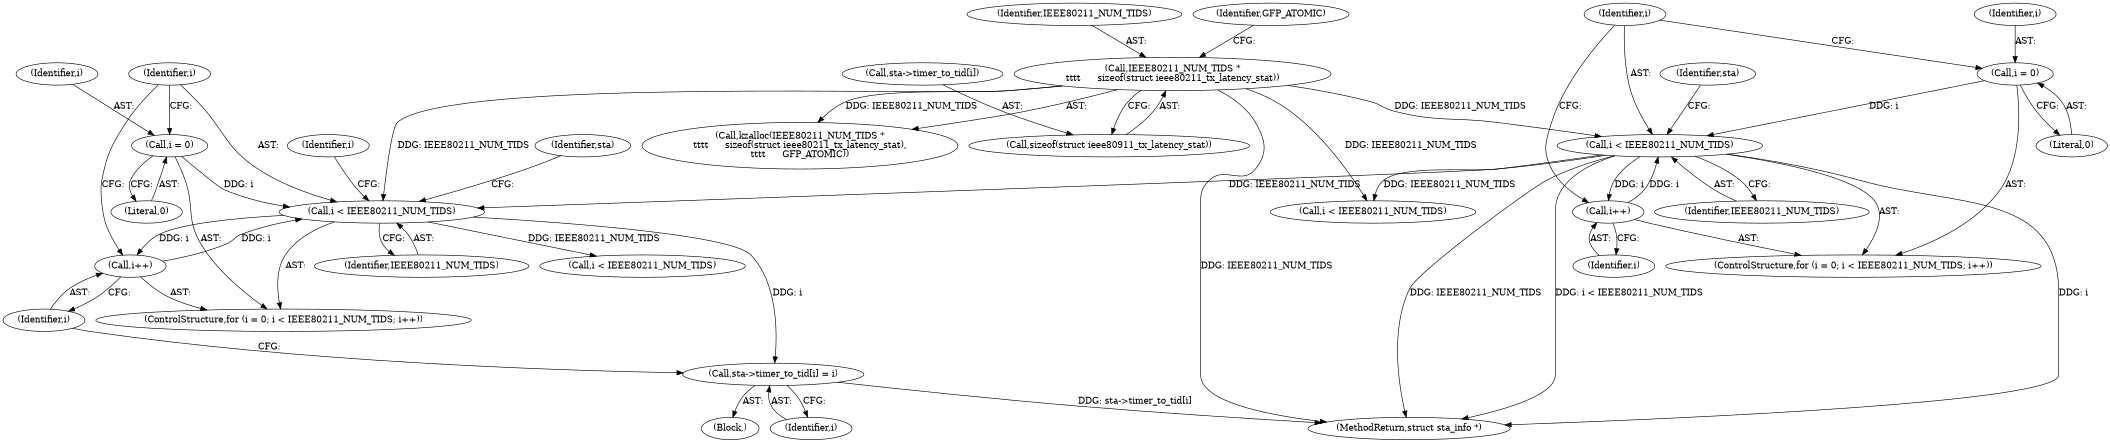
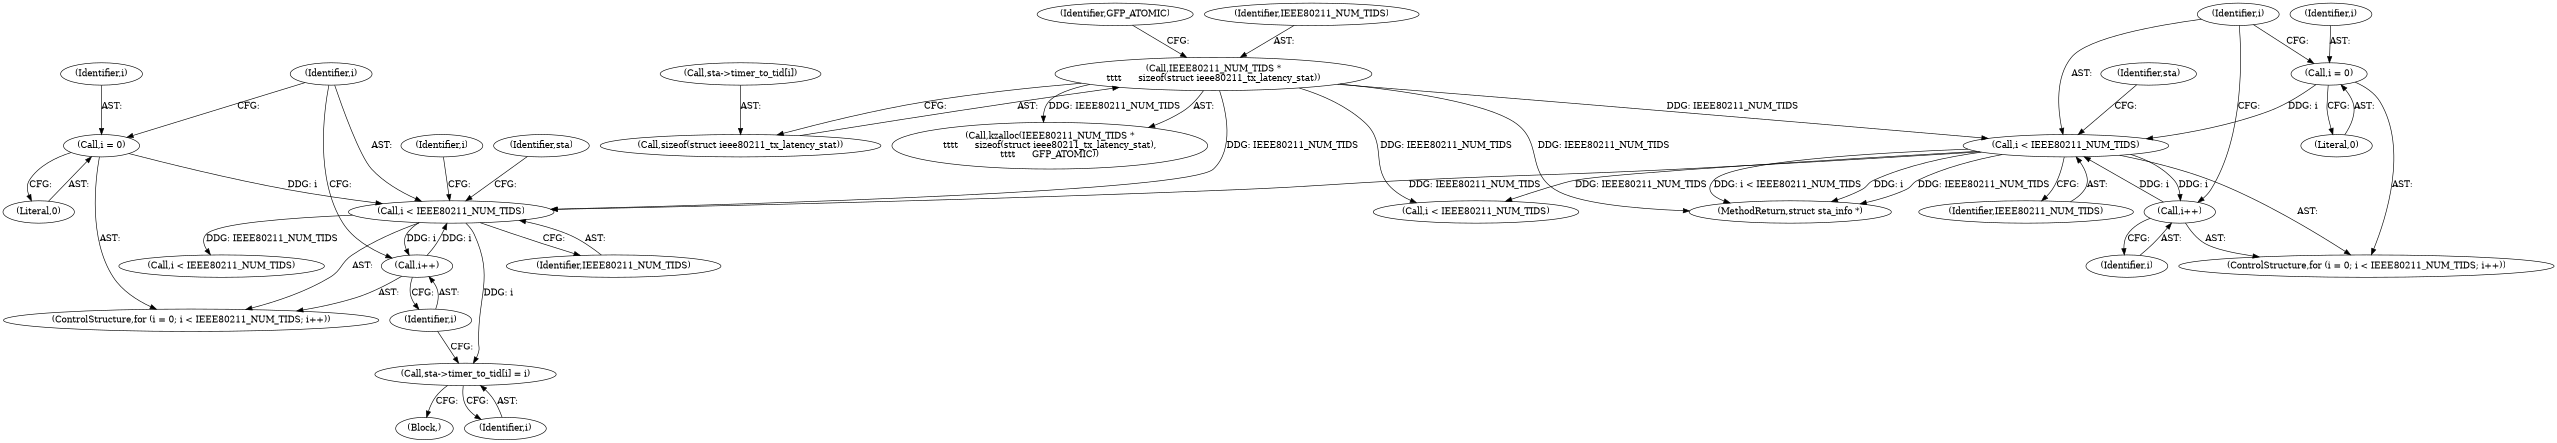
(1109, 146) -> (741, 146)
(755, 401) -> (448, 401)
(1076, 406) -> none
